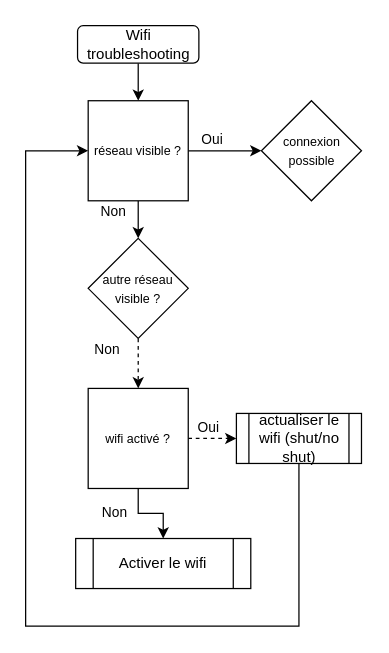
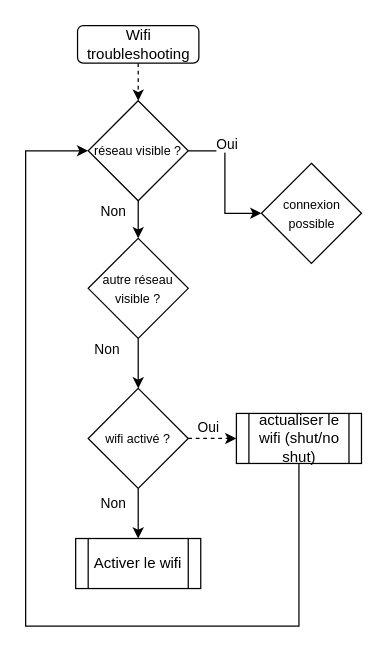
(138, 78) -> (138, 78)
(138, 151) -> (138, 151)
(311, 151) -> (311, 213)
(138, 358) -> (138, 358)
(138, 438) -> (138, 438)
(163, 563) -> (138, 563)
